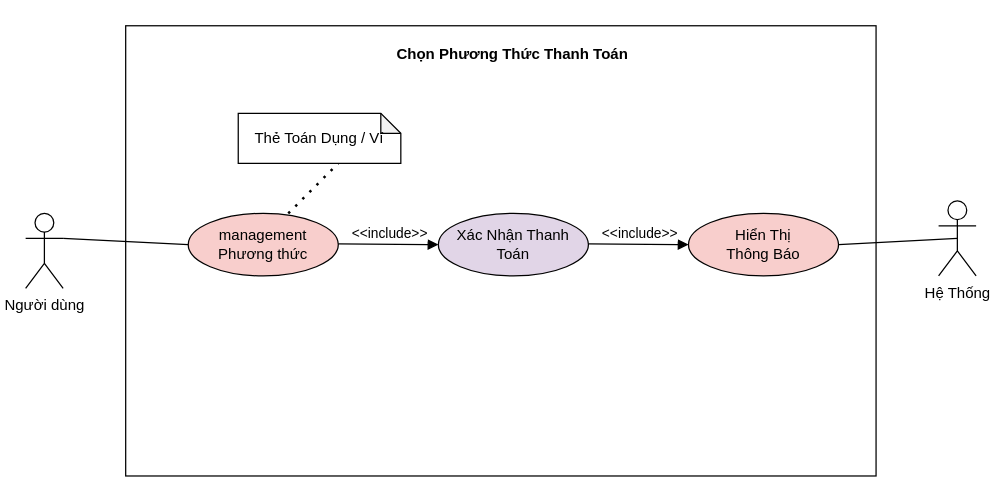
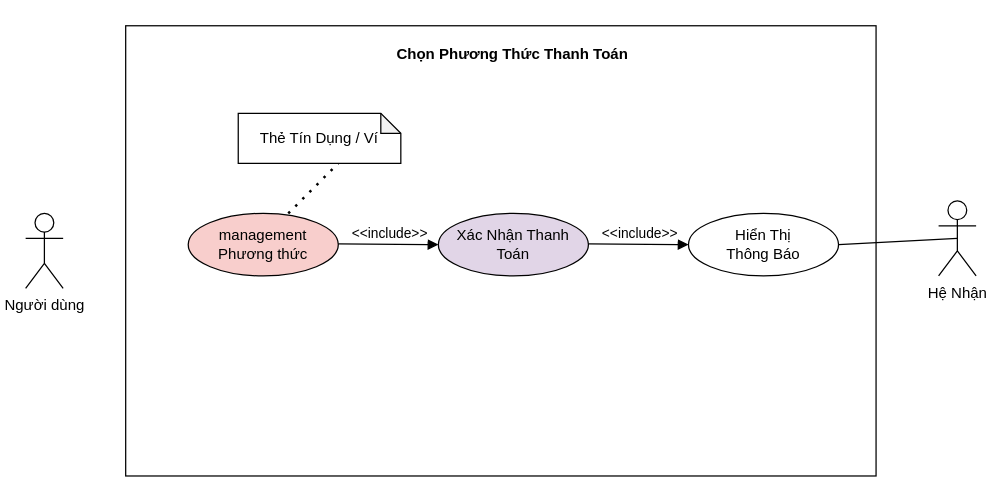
(319, 138) -> (319, 138)
(126, 241) -> none
(763, 244) -> (763, 244)
(958, 293) -> (958, 293)
